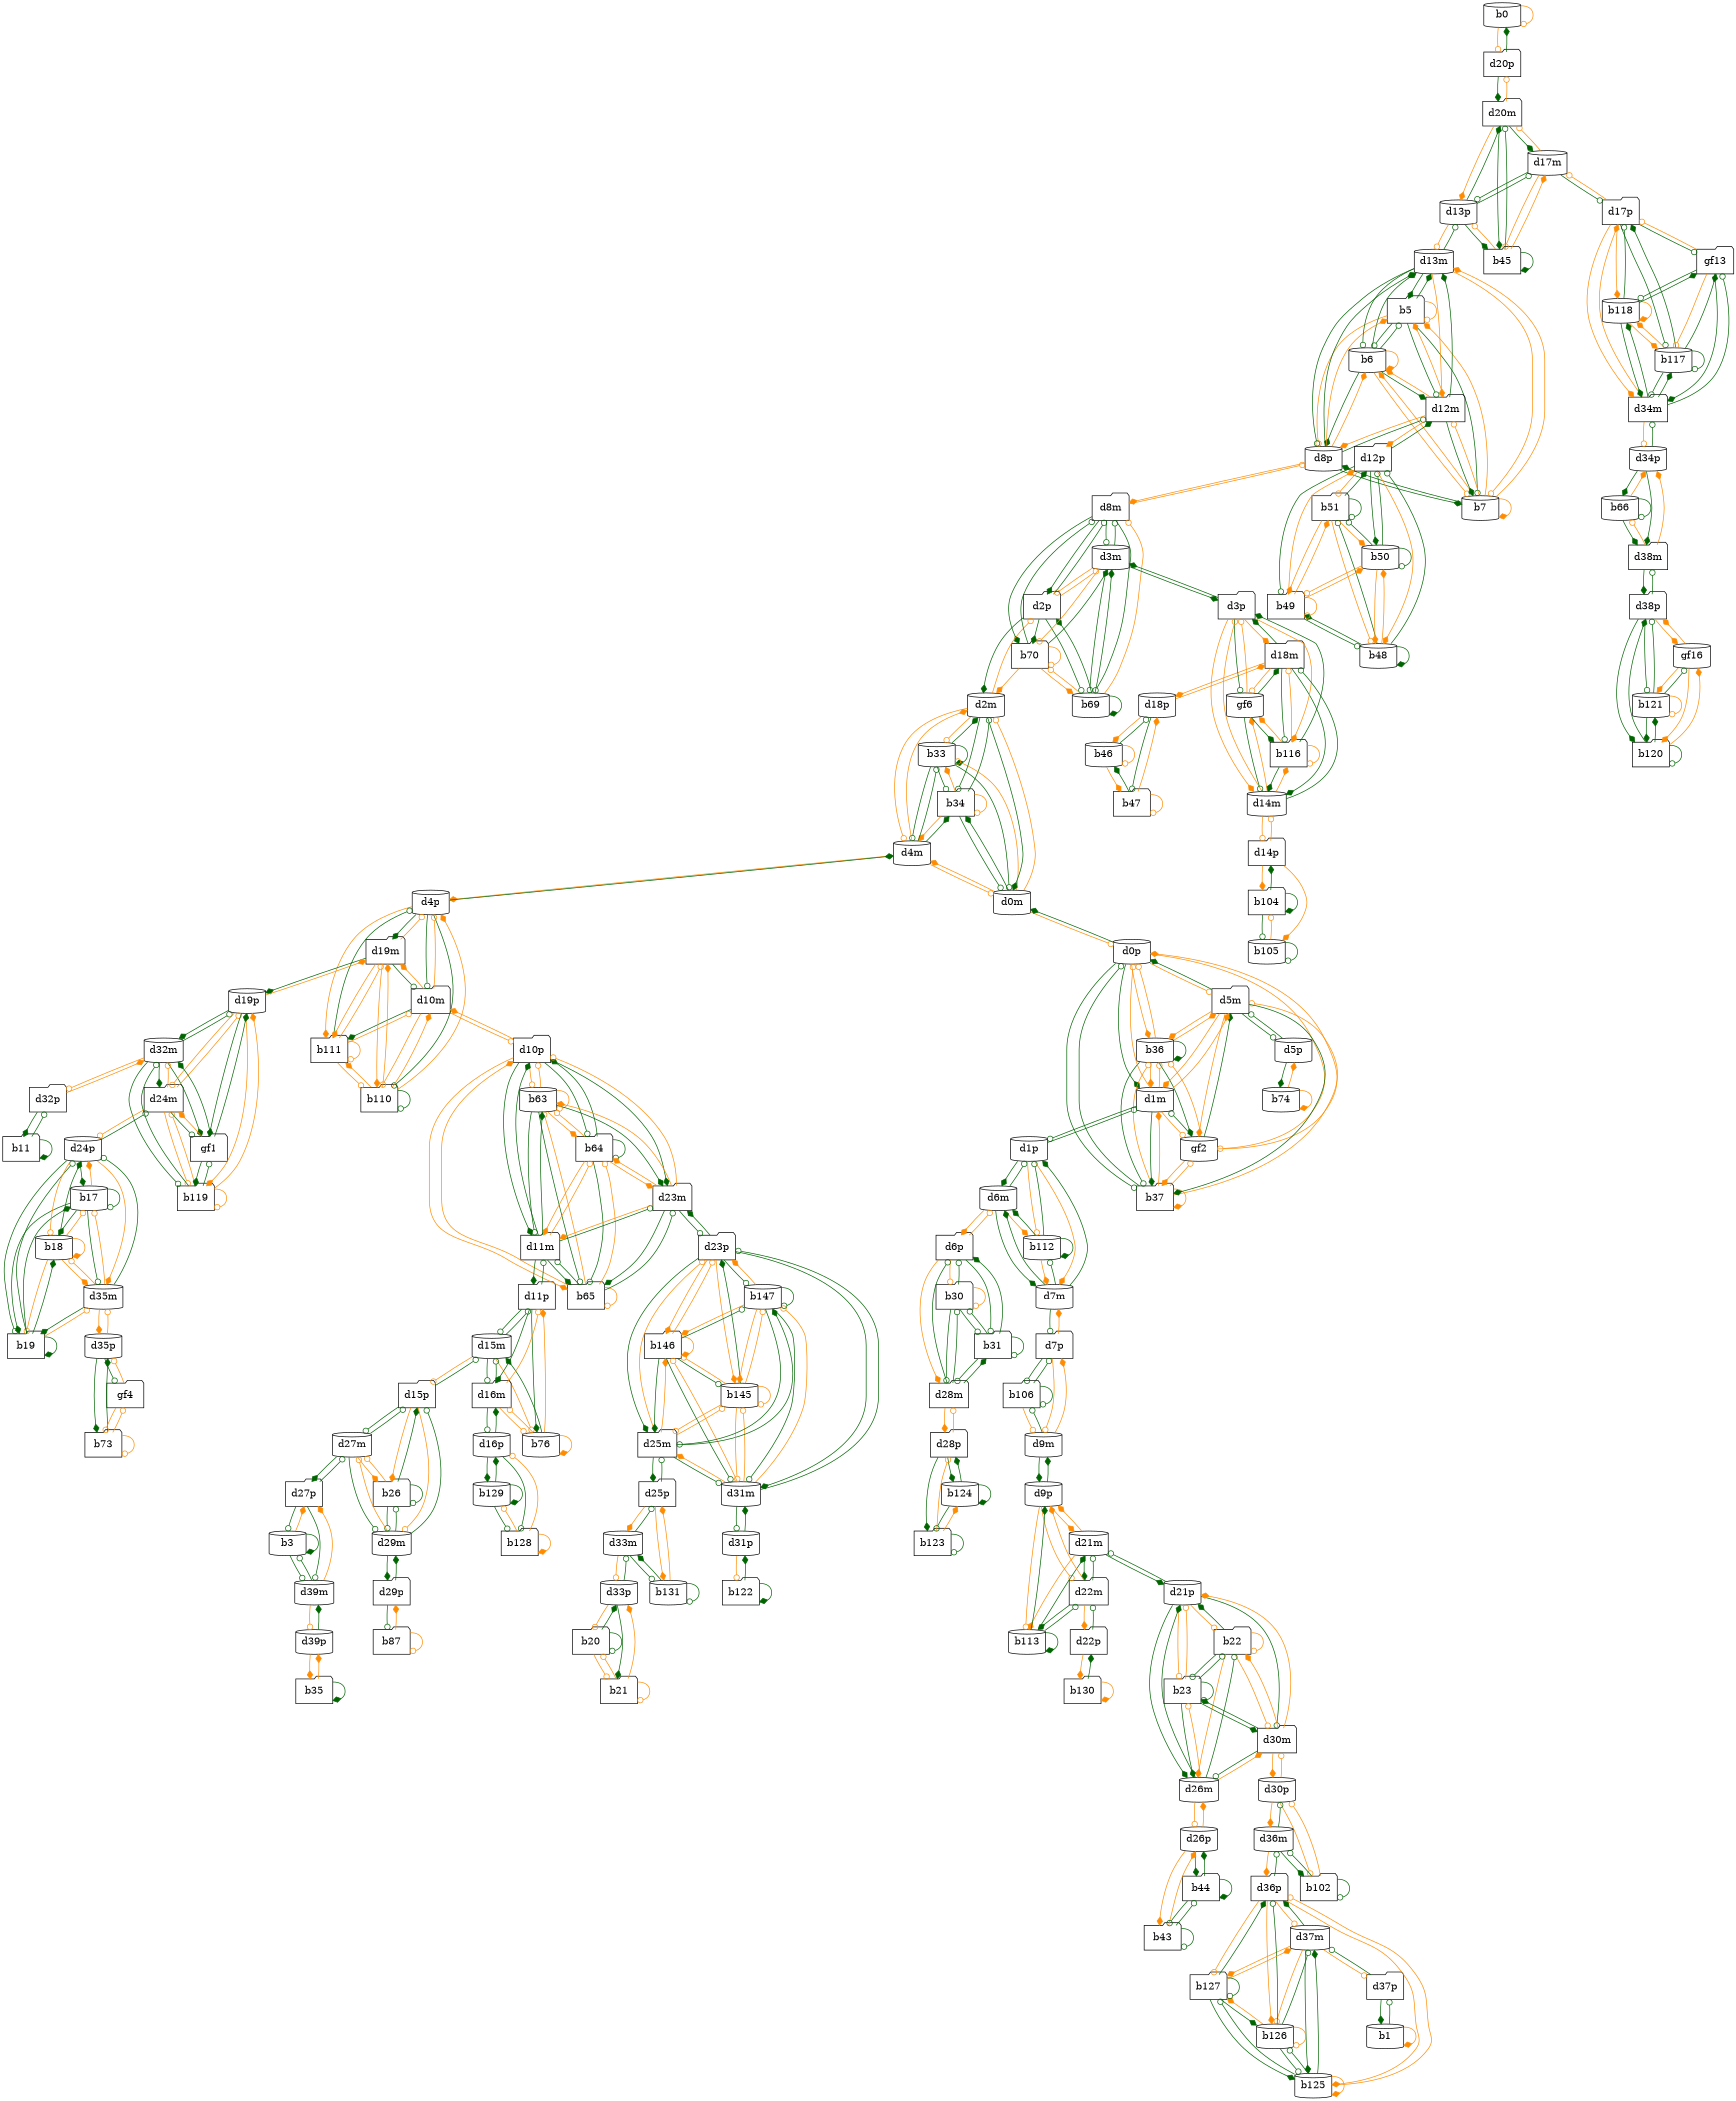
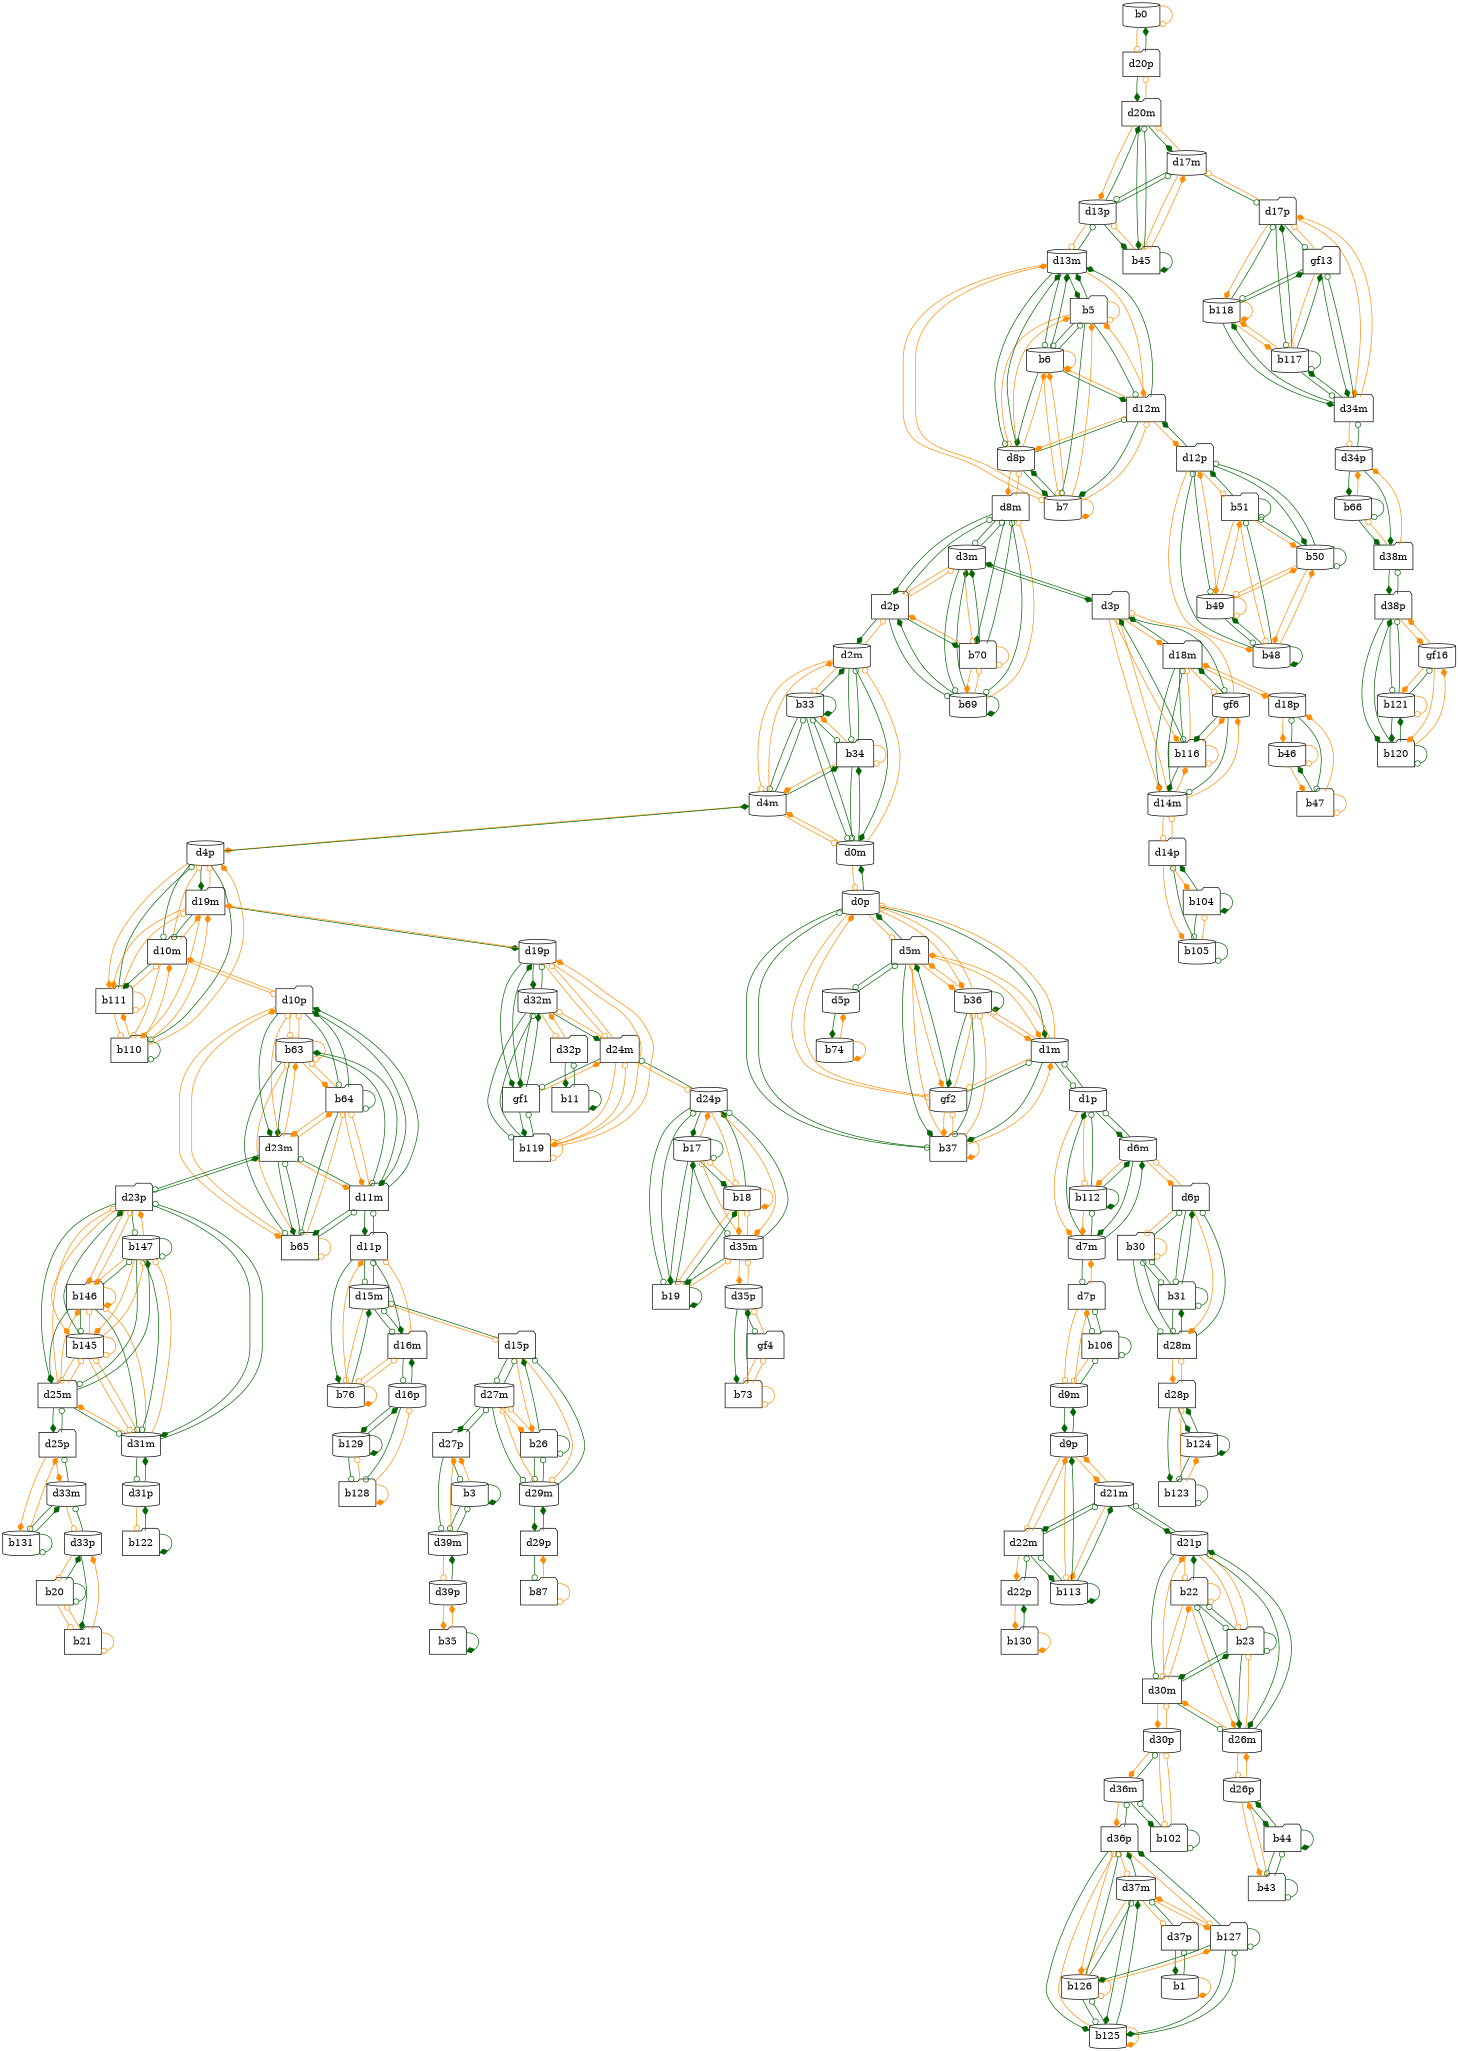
(1286, 607) -> (1215, 607)
(1011, 678) -> (938, 631)
(1010, 816) -> (836, 781)
none -> (1181, 906)
(1410, 1985) -> (1059, 1942)
